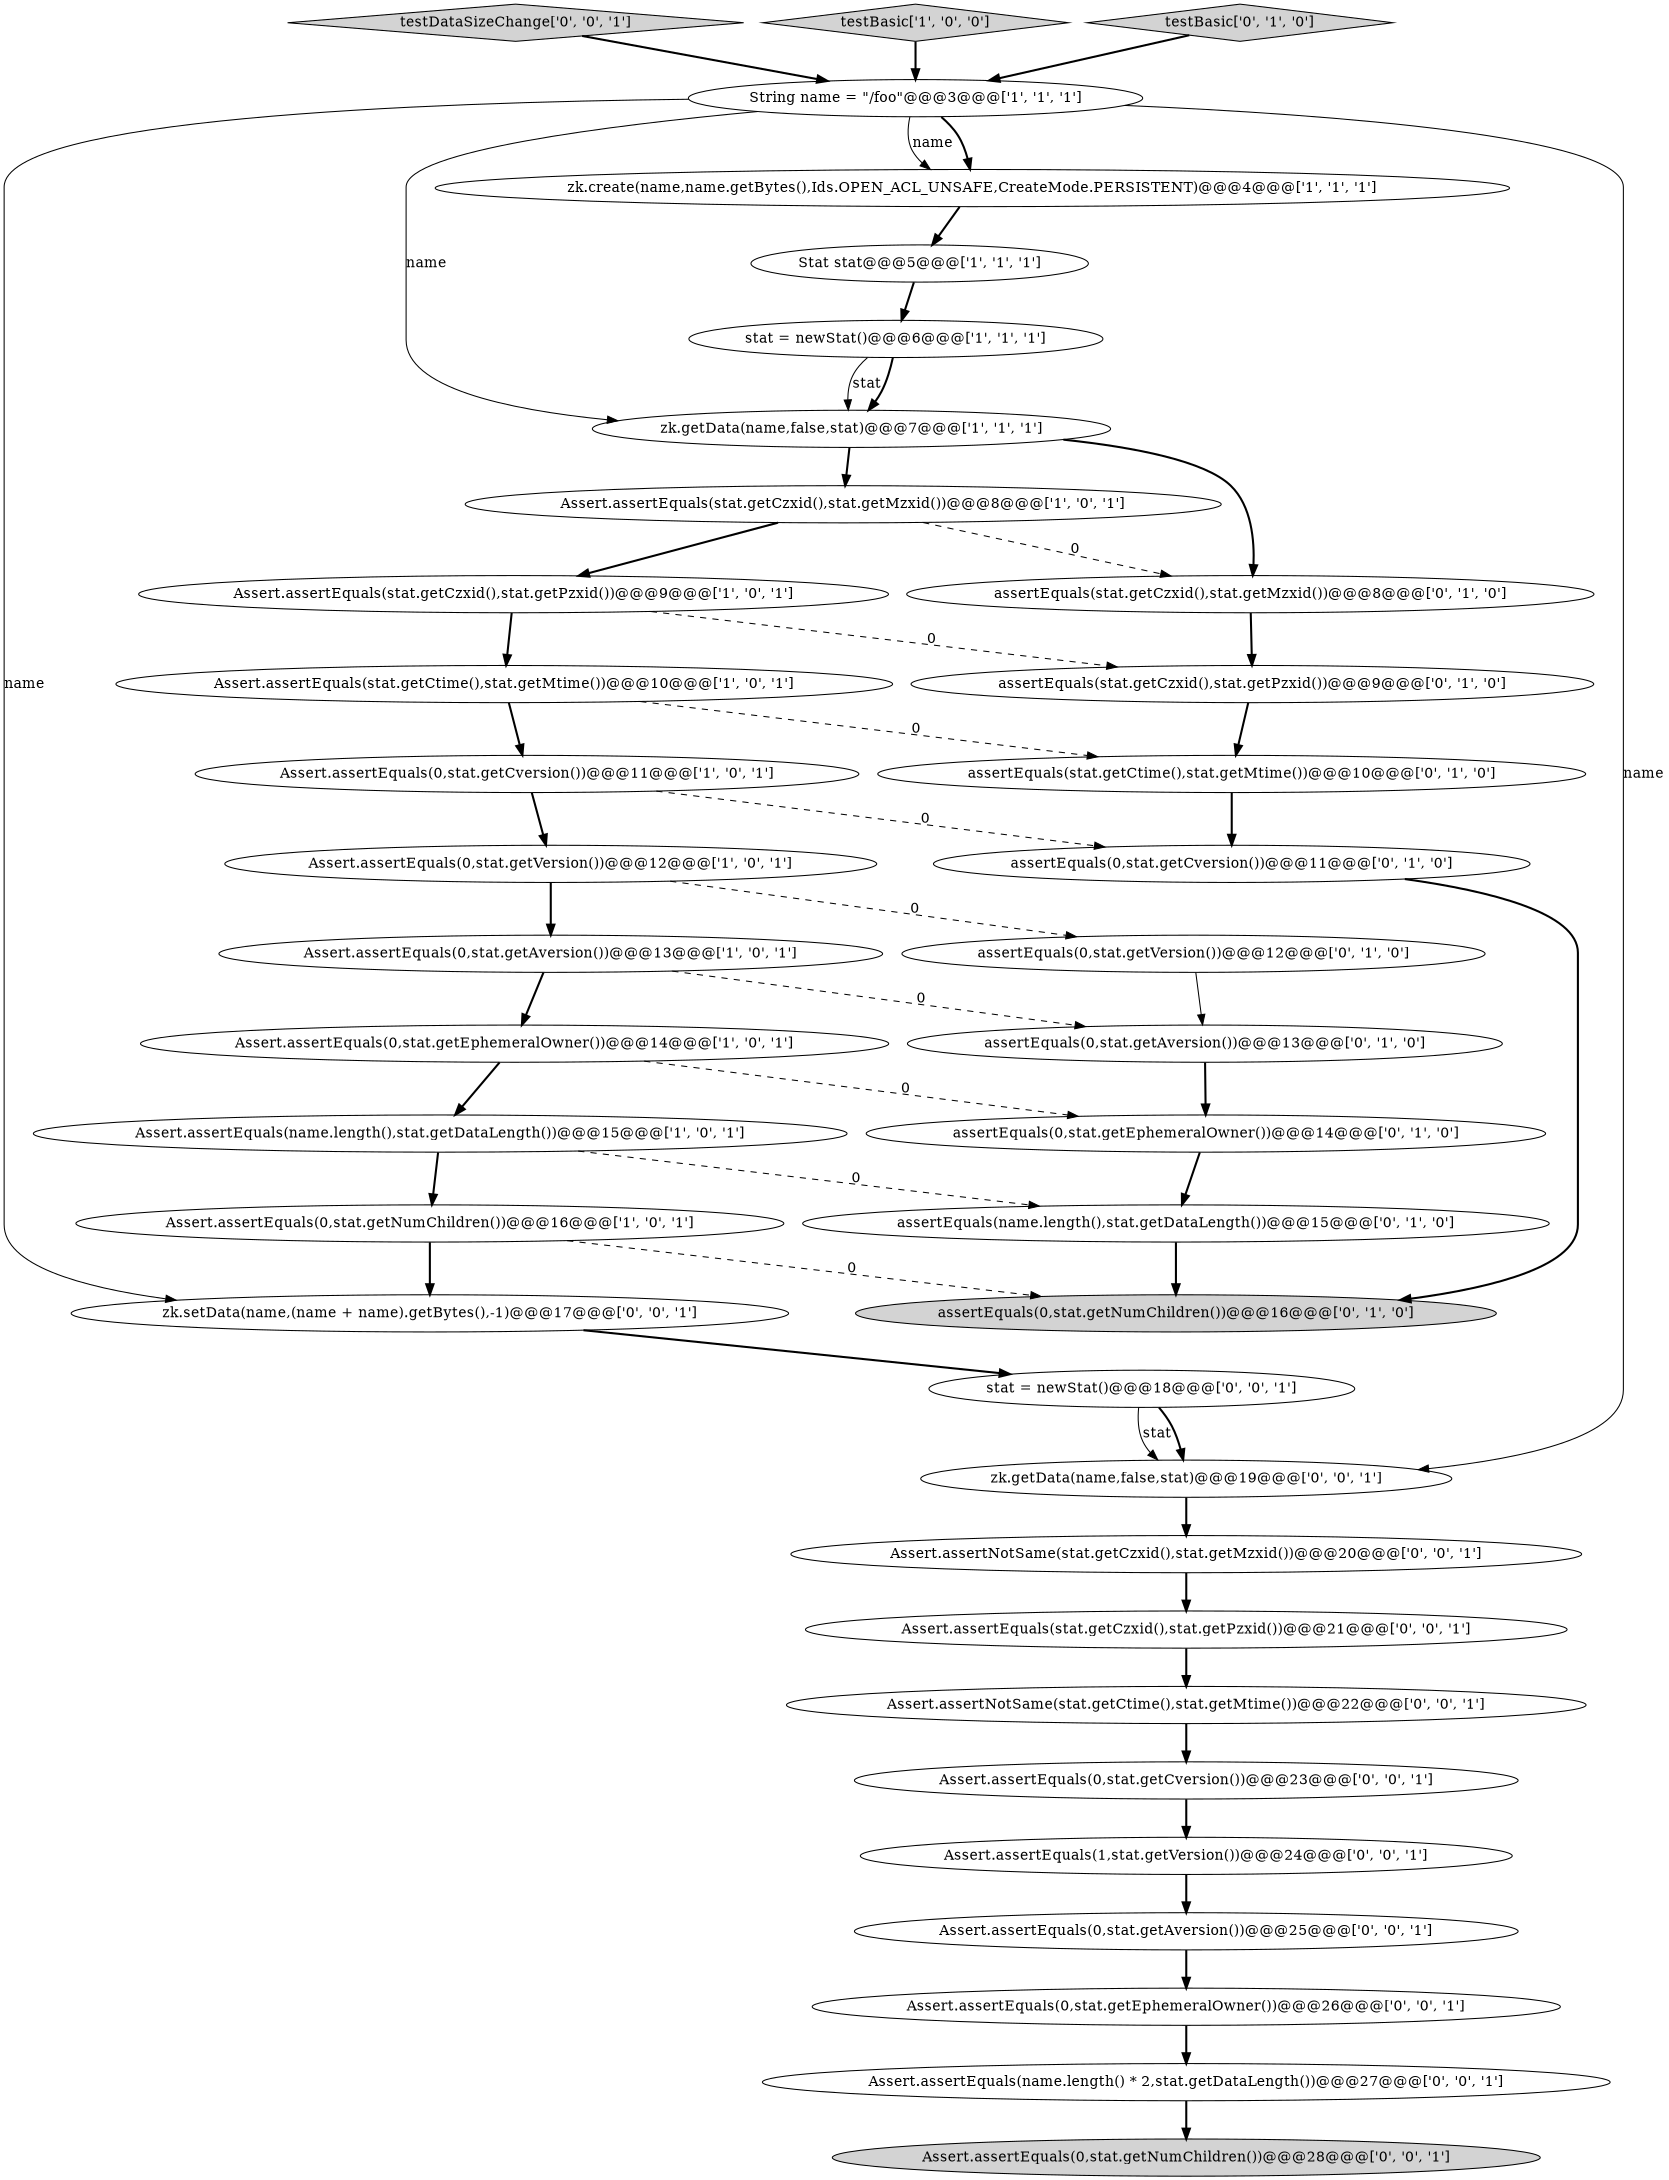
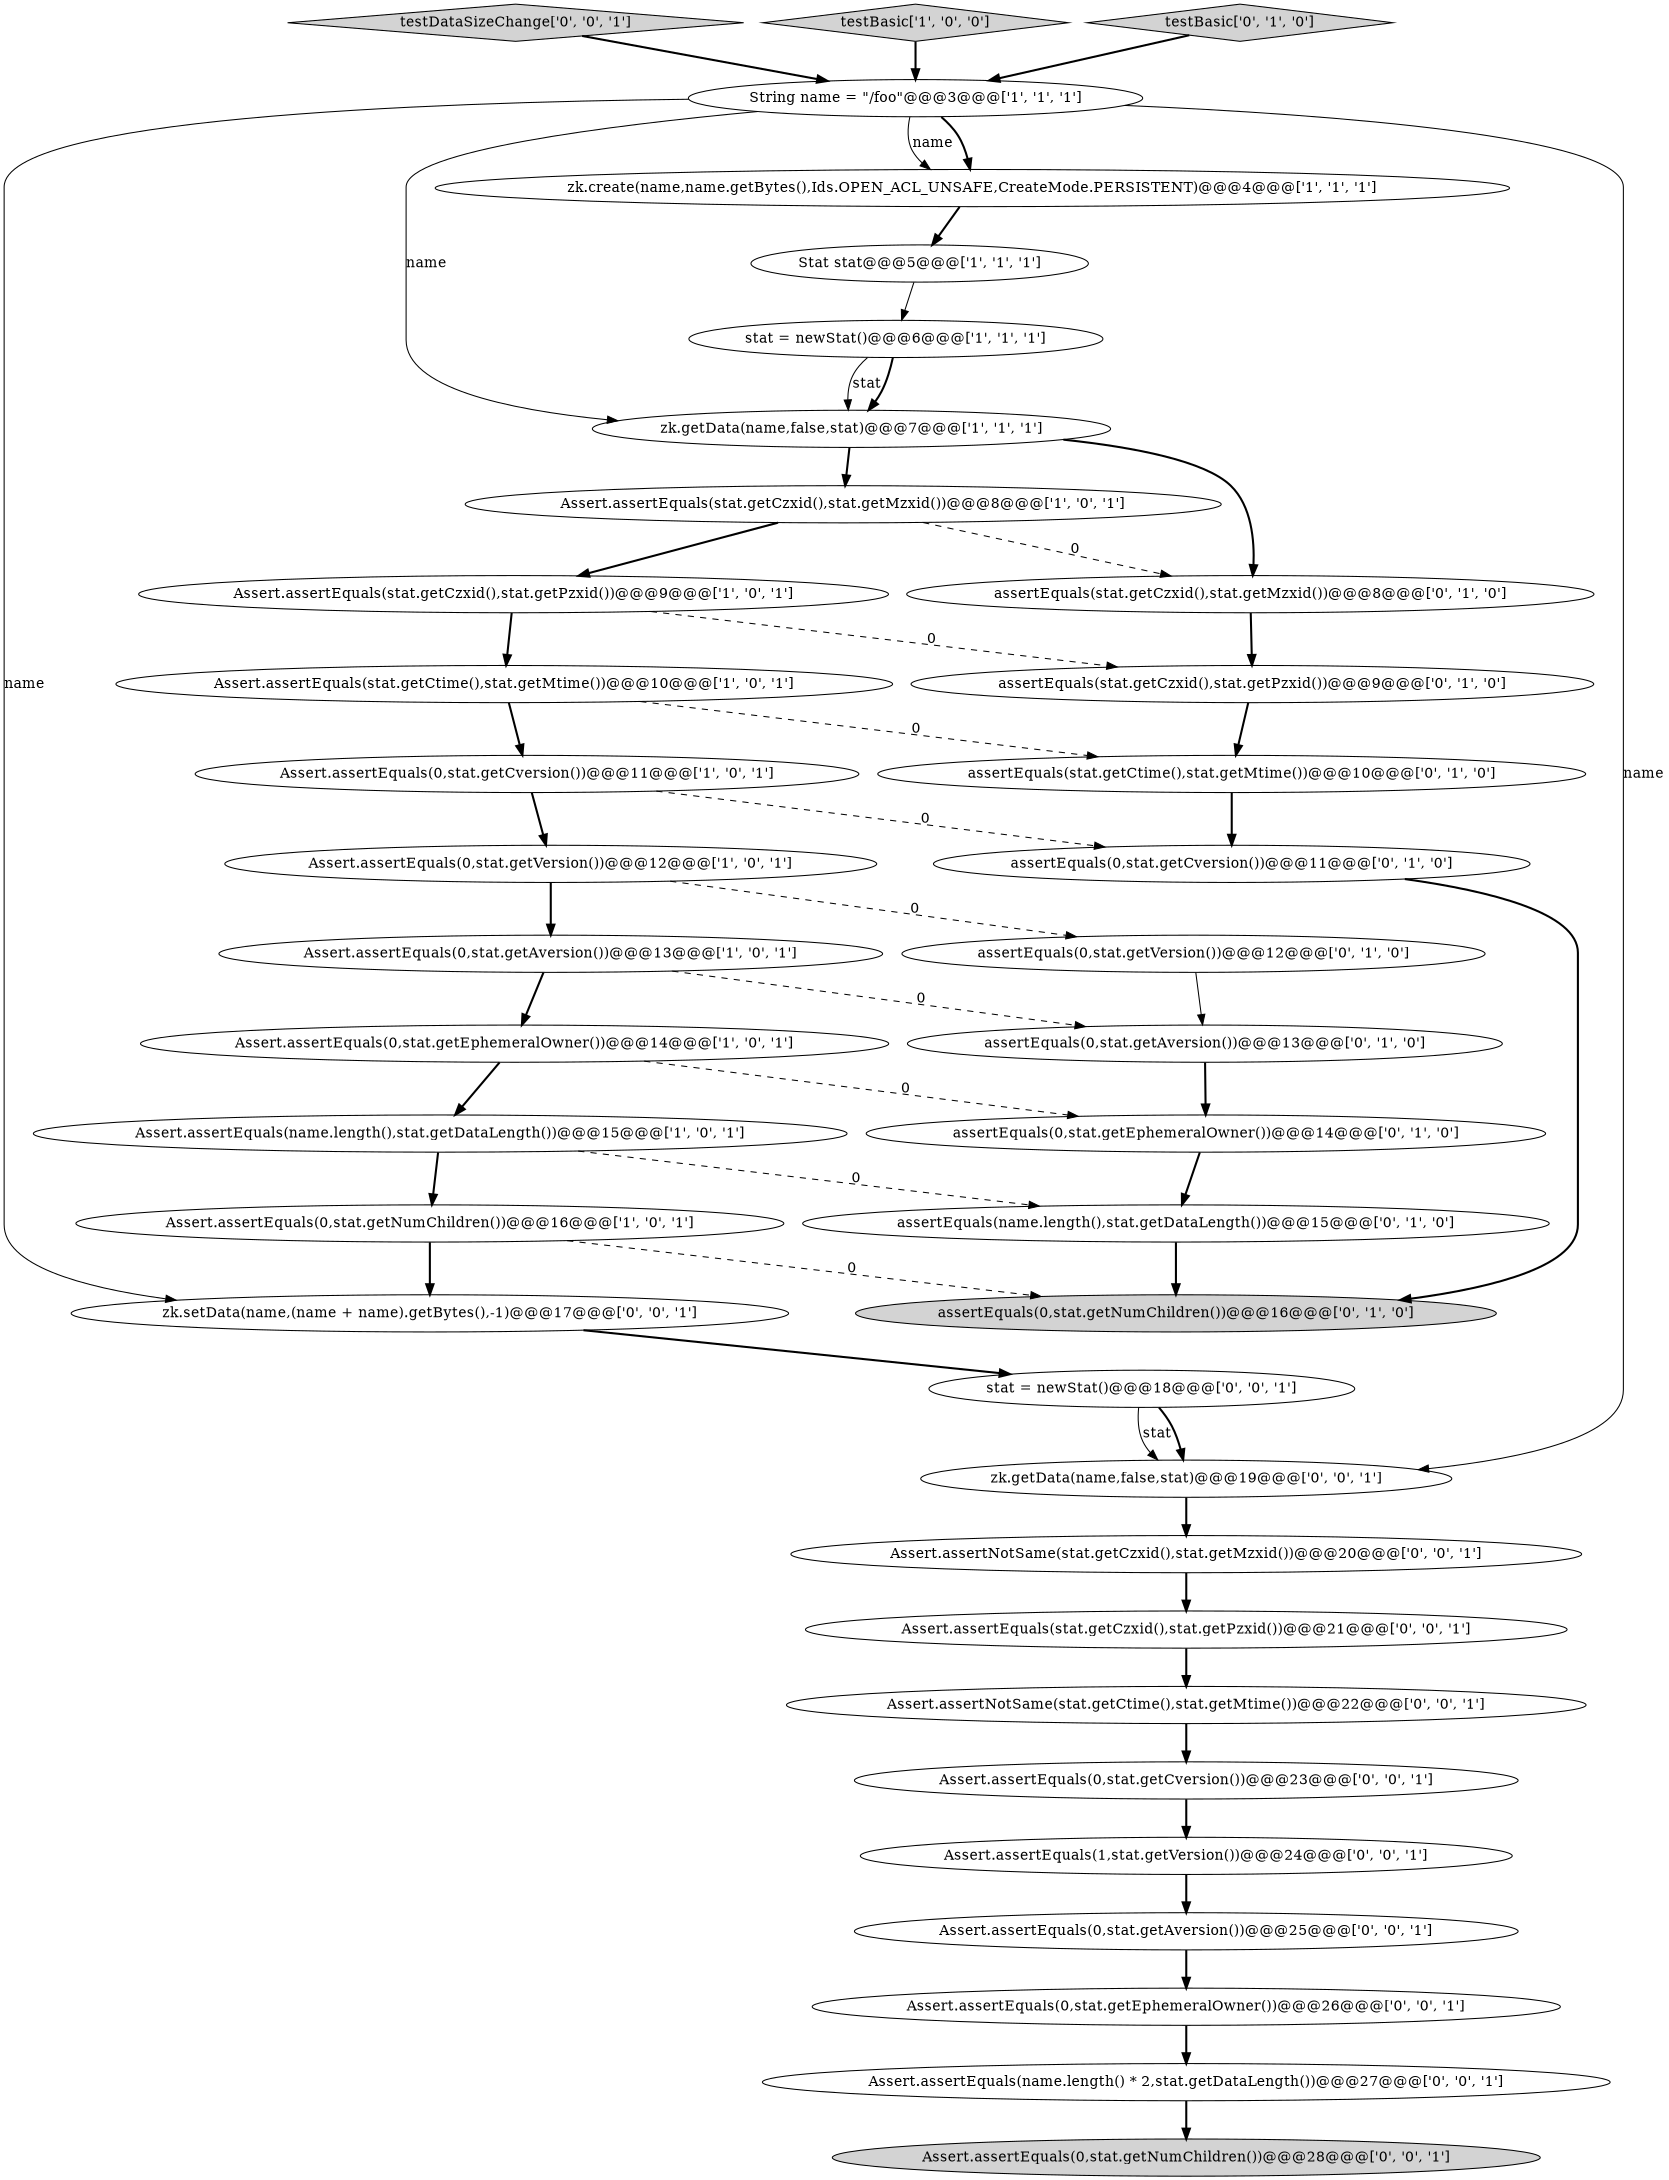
(909, 296) -> (909, 296)
